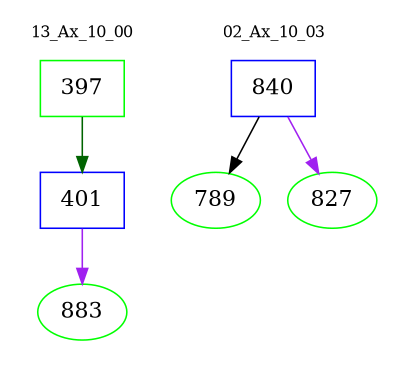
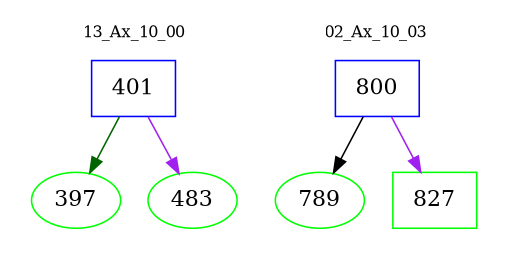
(82, 89) -> (76, 200)
(273, 89) -> (377, 89)
(82, 137) -> (108, 138)
(332, 200) -> (435, 200)
(82, 312) -> (193, 200)
